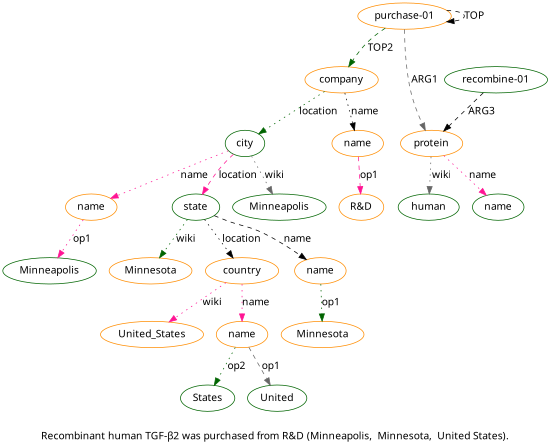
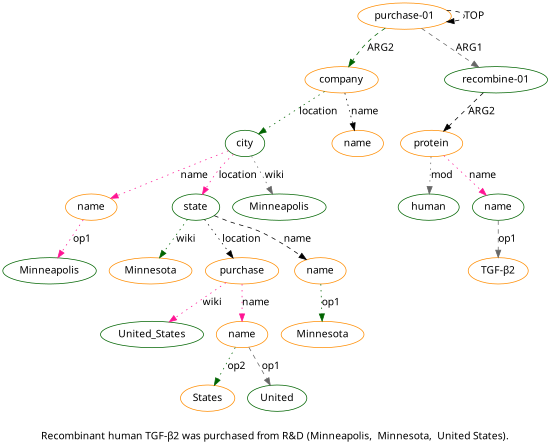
(381, 48) -> (381, 48)
(408, 78) -> (447, 46)
(482, 112) -> (482, 112)
(218, 170) -> (218, 170)
(442, 175) -> (442, 175)
(361, 207) -> none
(242, 271) -> (242, 271)
none -> (498, 271)
(152, 334) -> (152, 334)
(208, 398) -> (208, 398)
